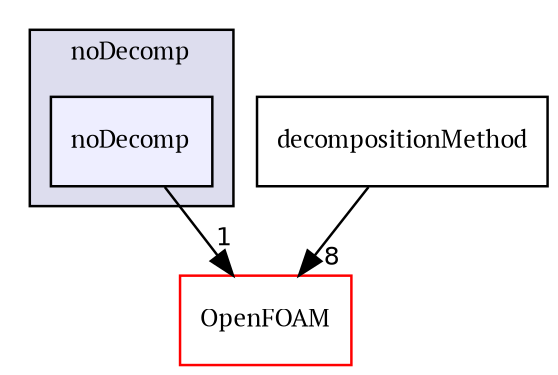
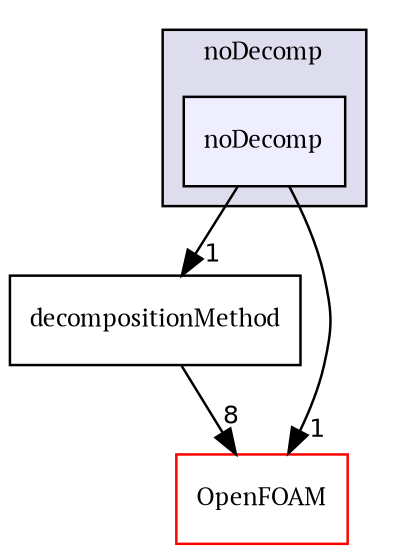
none -> (215, 222)
